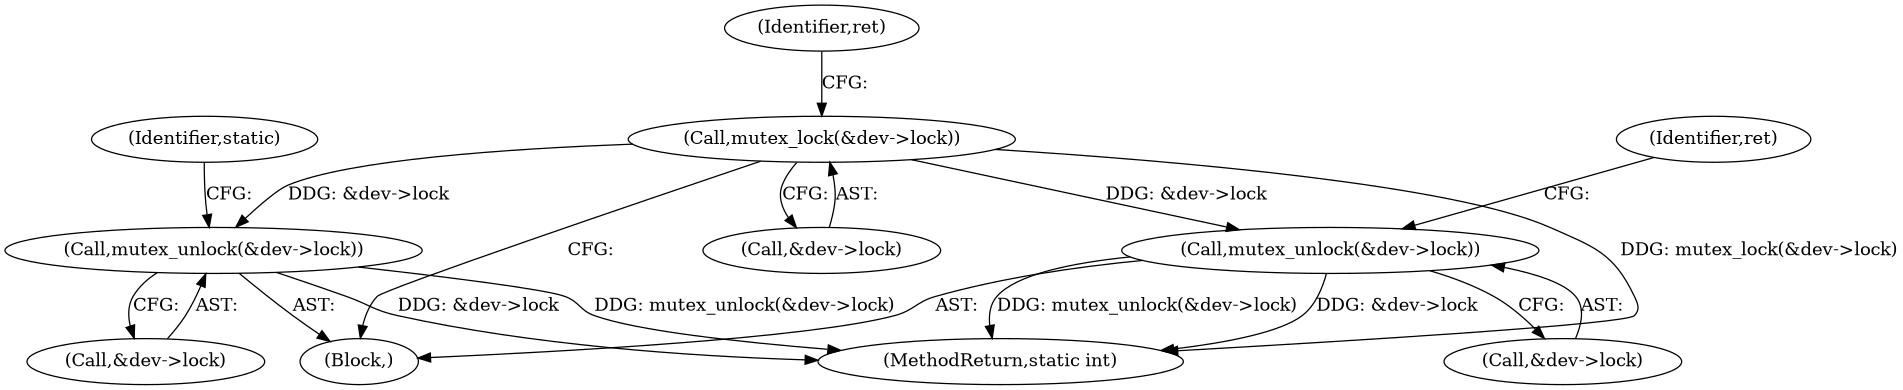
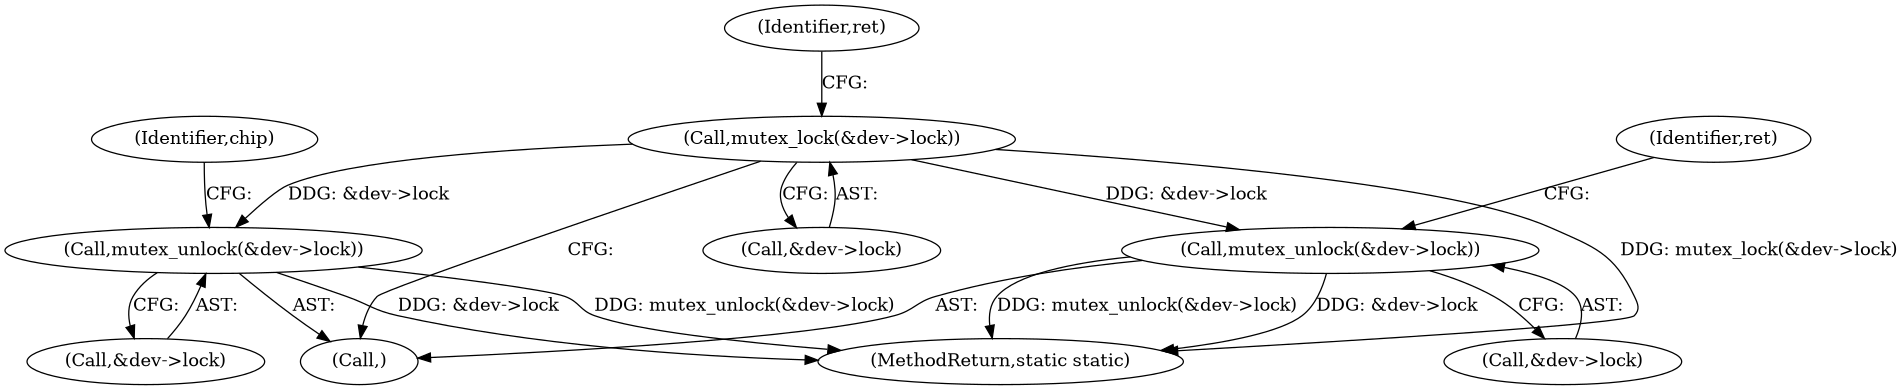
(205, 139) -> (205, 139)
(359, 362) -> (359, 362)
(1001, 362) -> (1001, 362)
